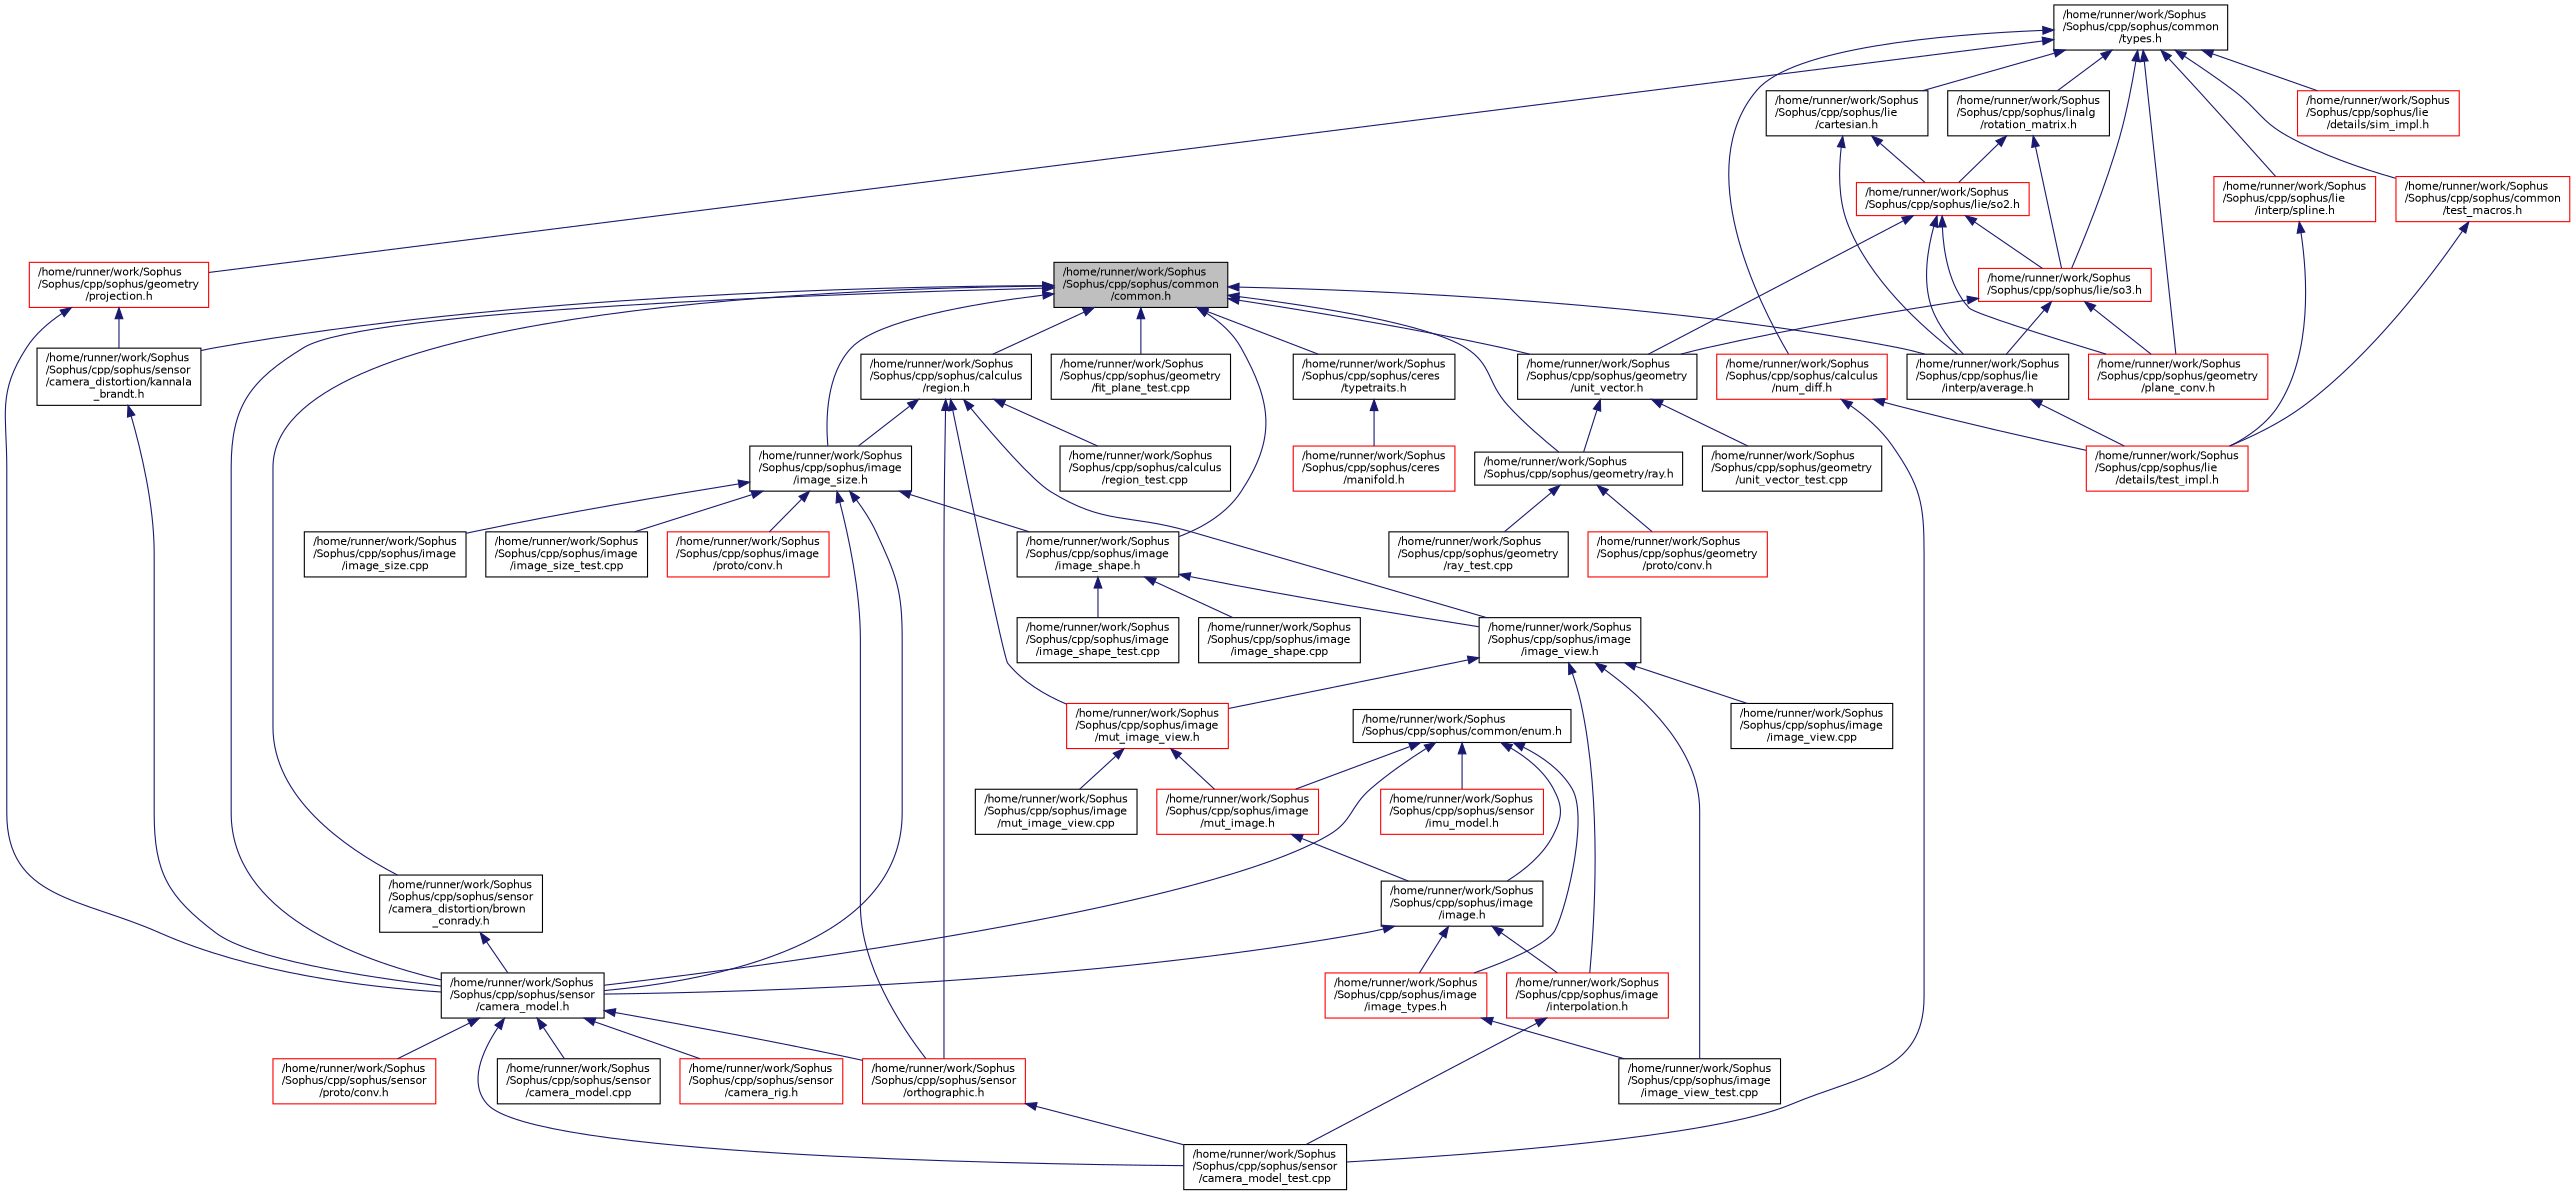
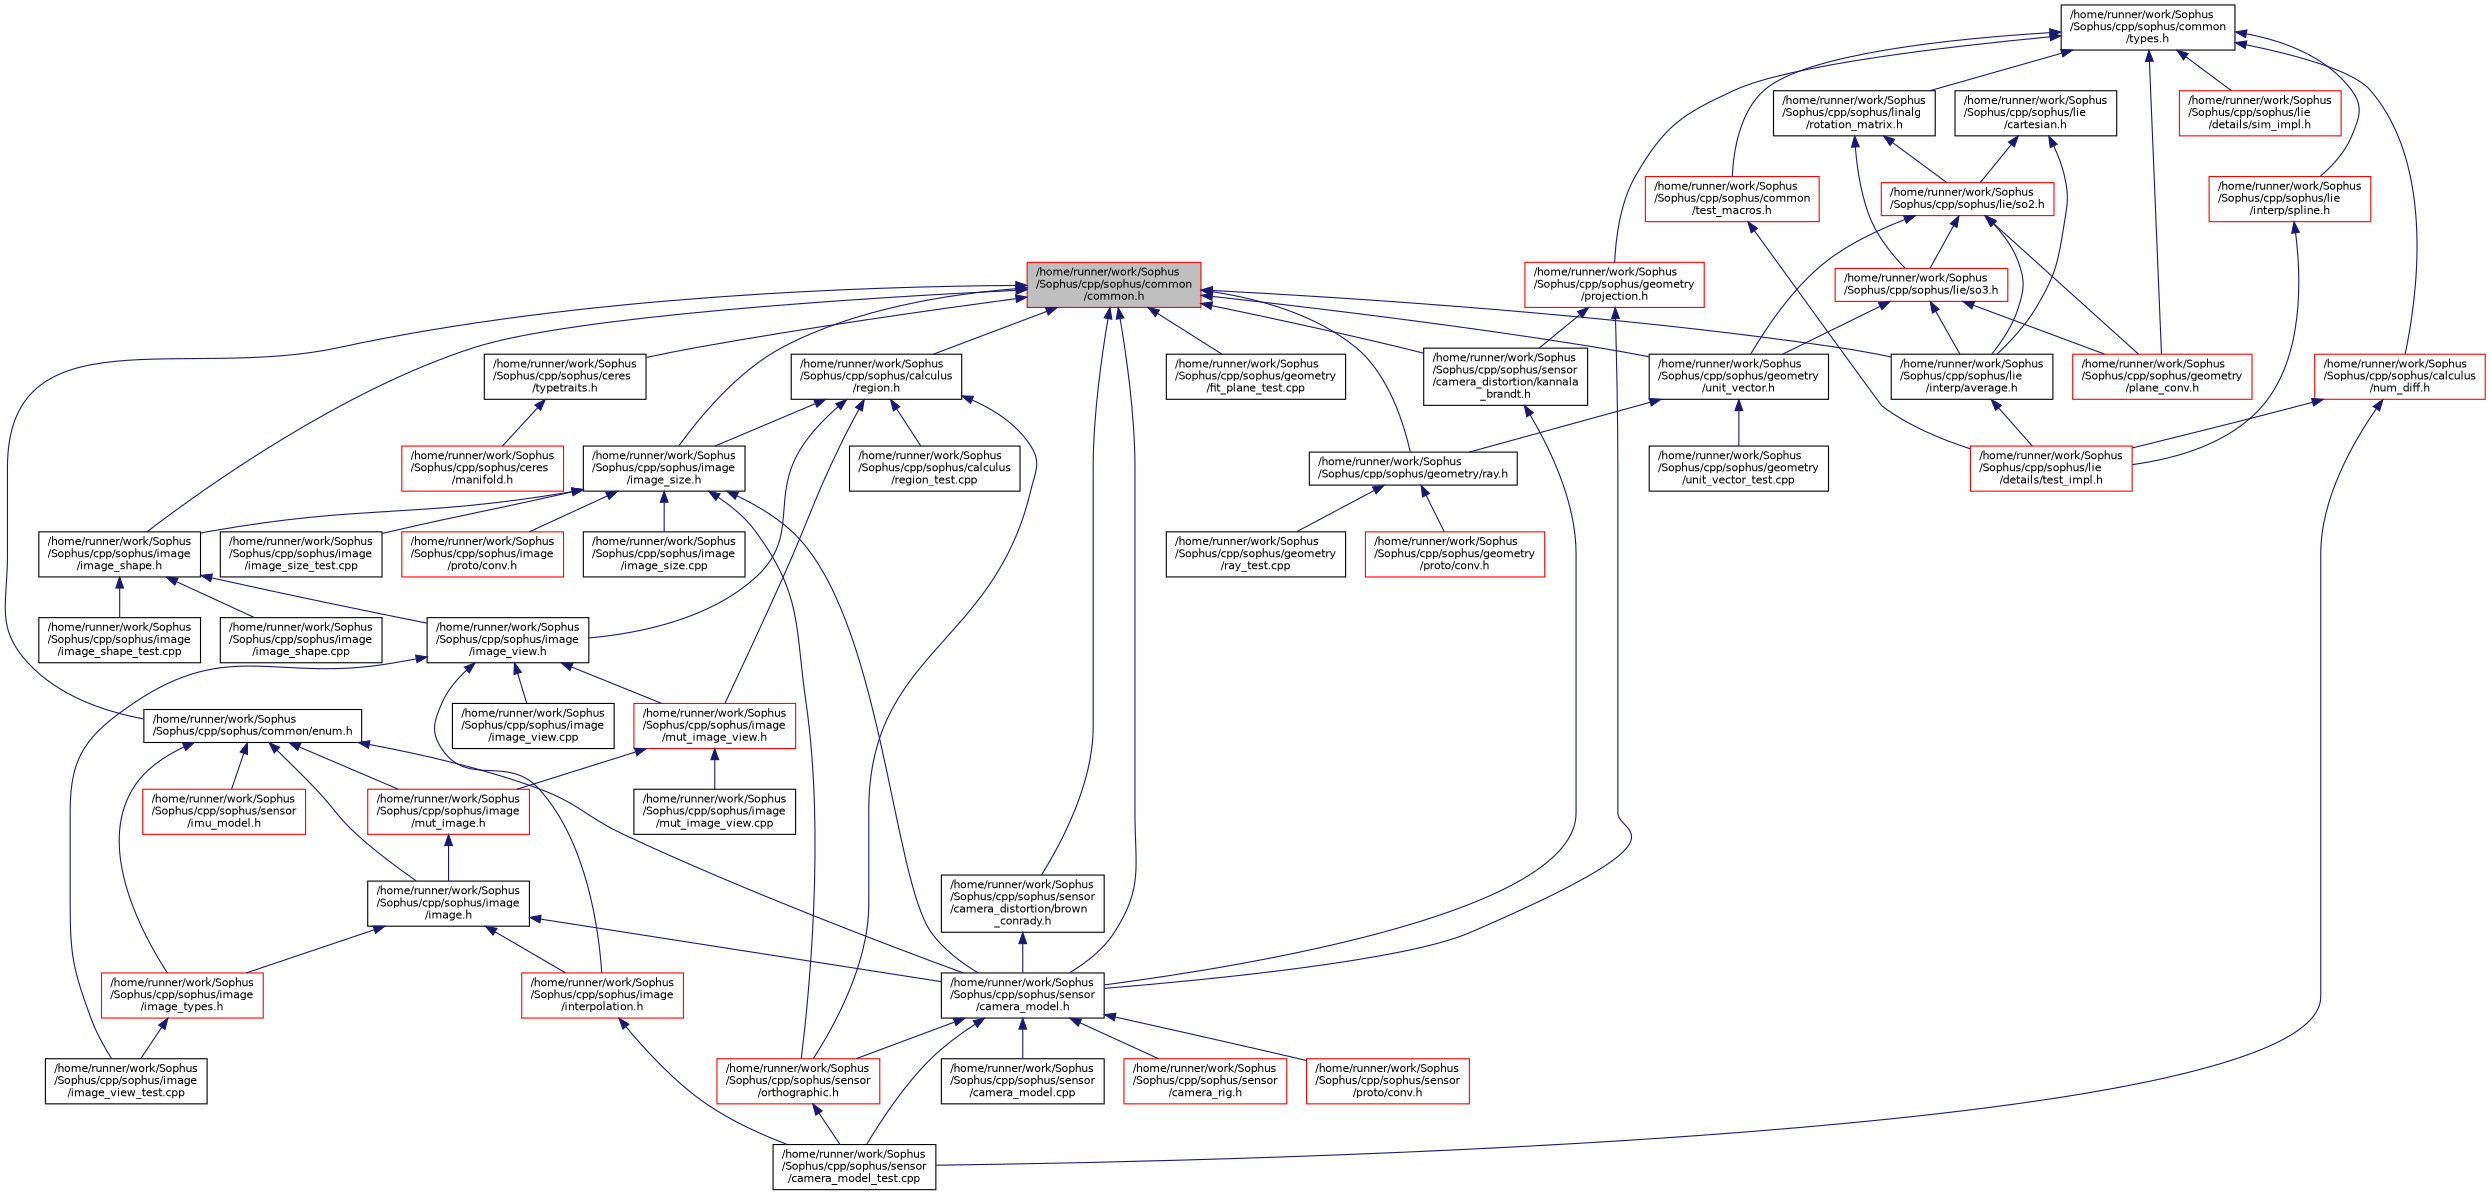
(1988, 72) -> none
(2110, 167) -> none
(1141, 285) -> (1114, 285)
none -> (316, 351)
